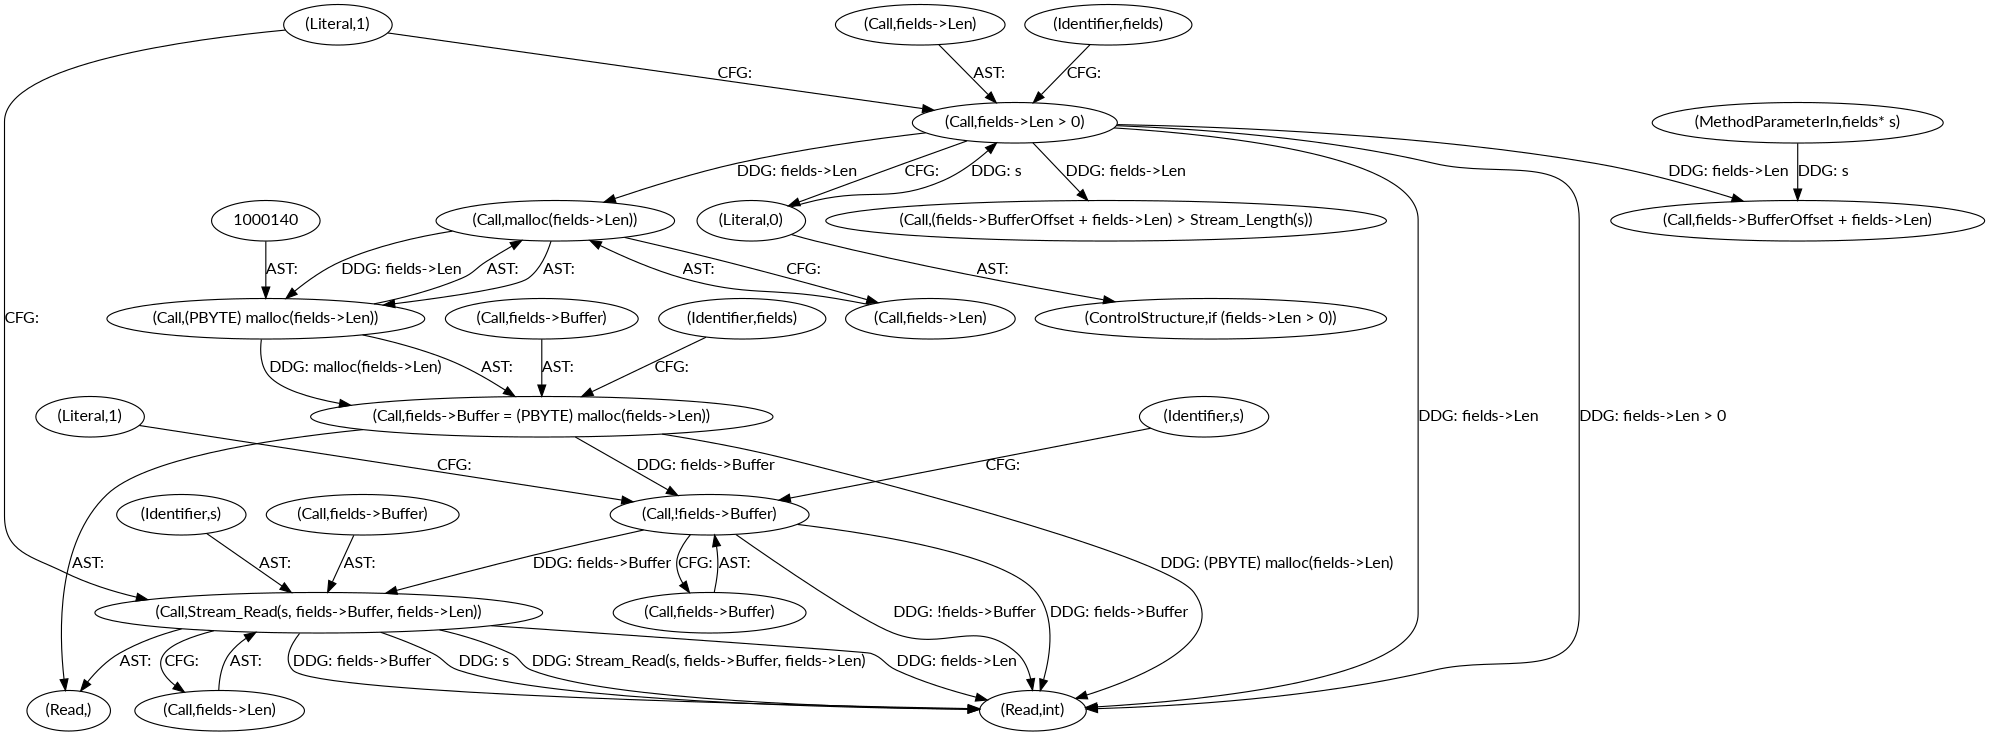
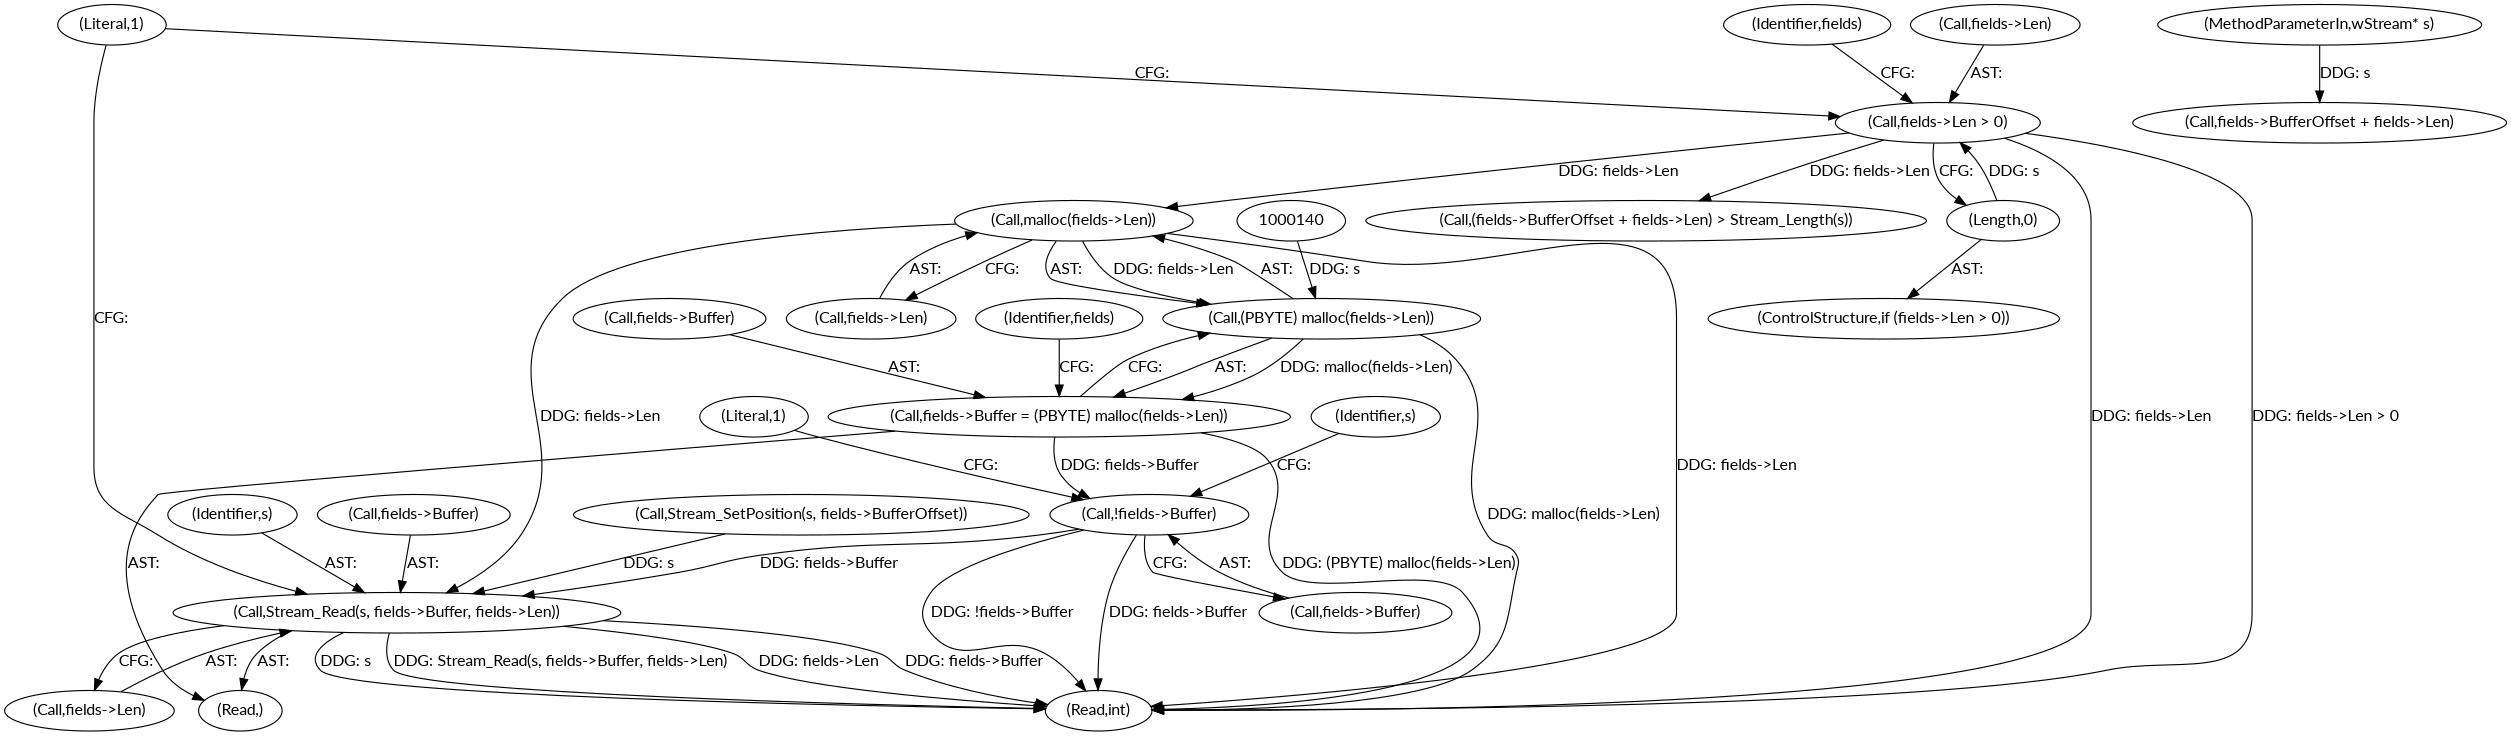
(1798, 123) -> (2320, 25)
(1428, 142) -> none
(751, 221) -> (2003, 221)
(284, 270) -> (1335, 270)
none -> (592, 279)
none -> (1134, 356)
none -> (1677, 451)
none -> (801, 515)
none -> (1499, 641)
